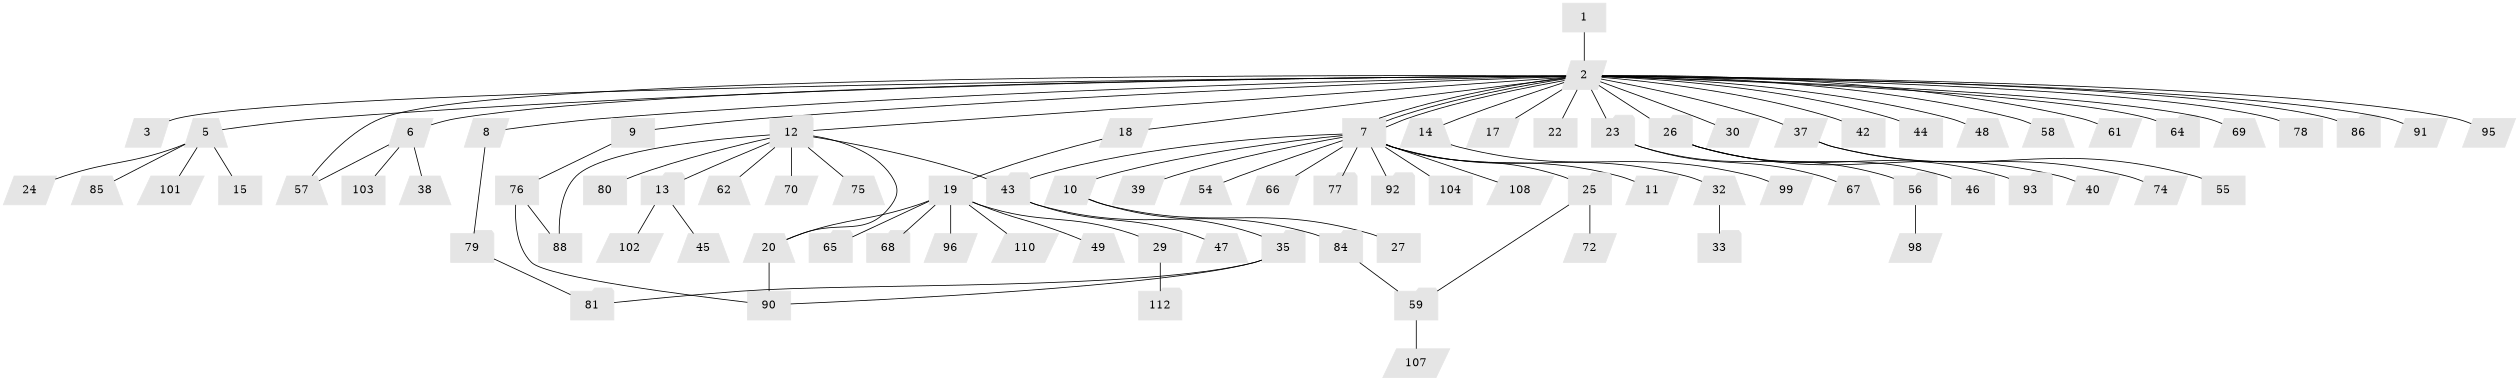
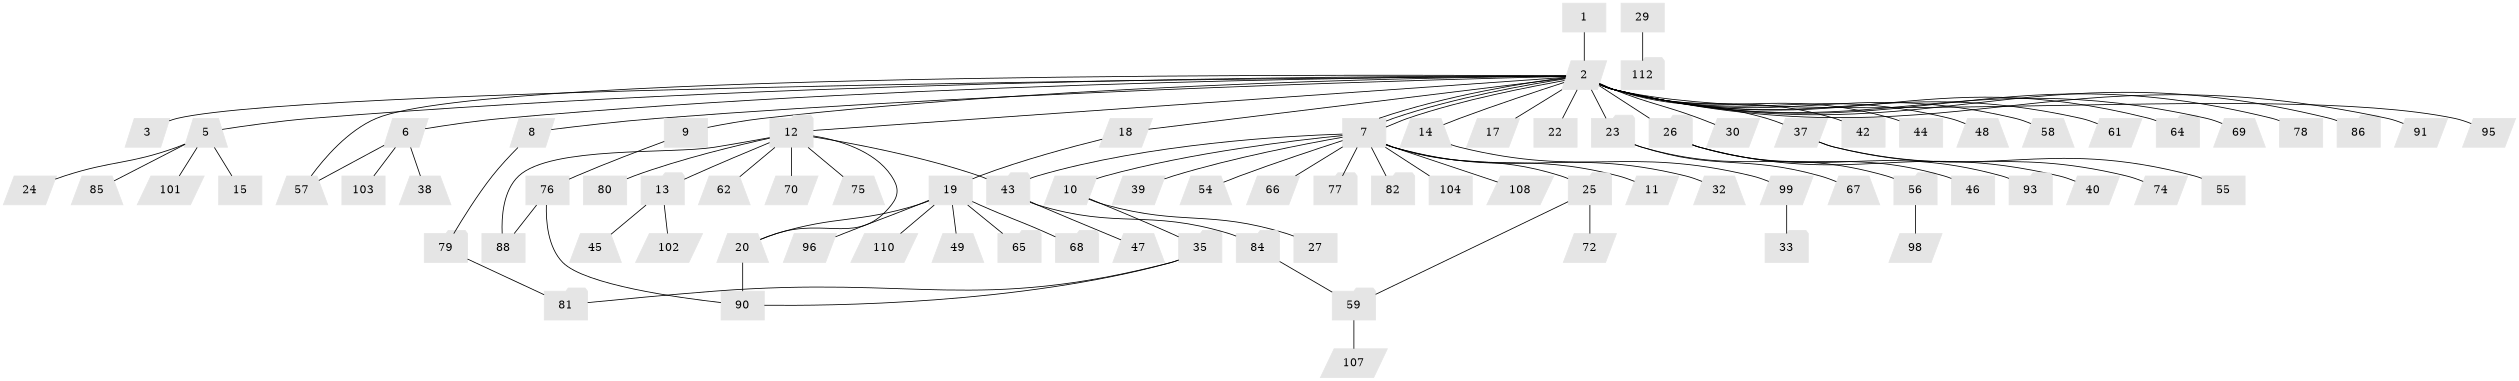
(1393, 190) -> (1393, 190)
(1055, 219) -> none
(1720, 219) -> (1787, 219)
